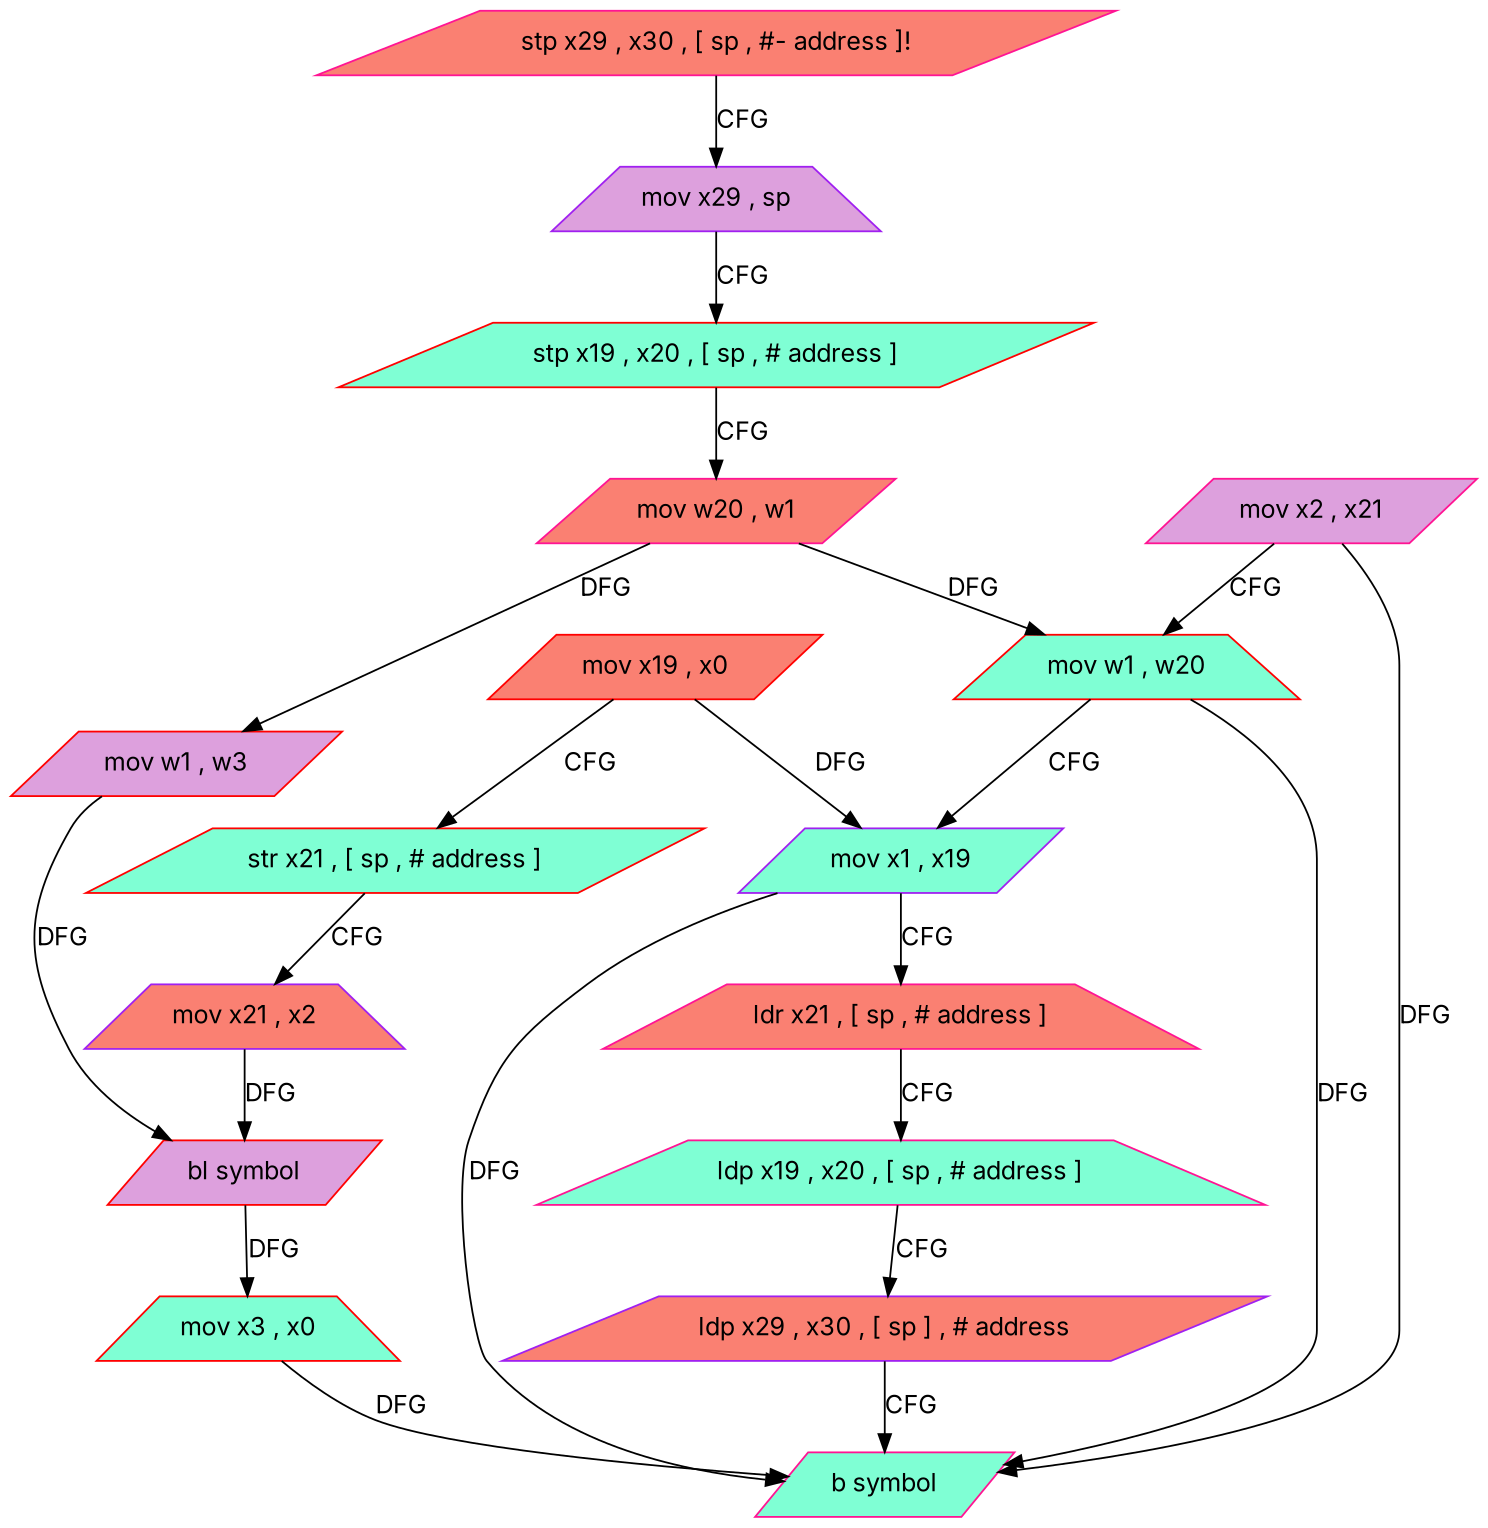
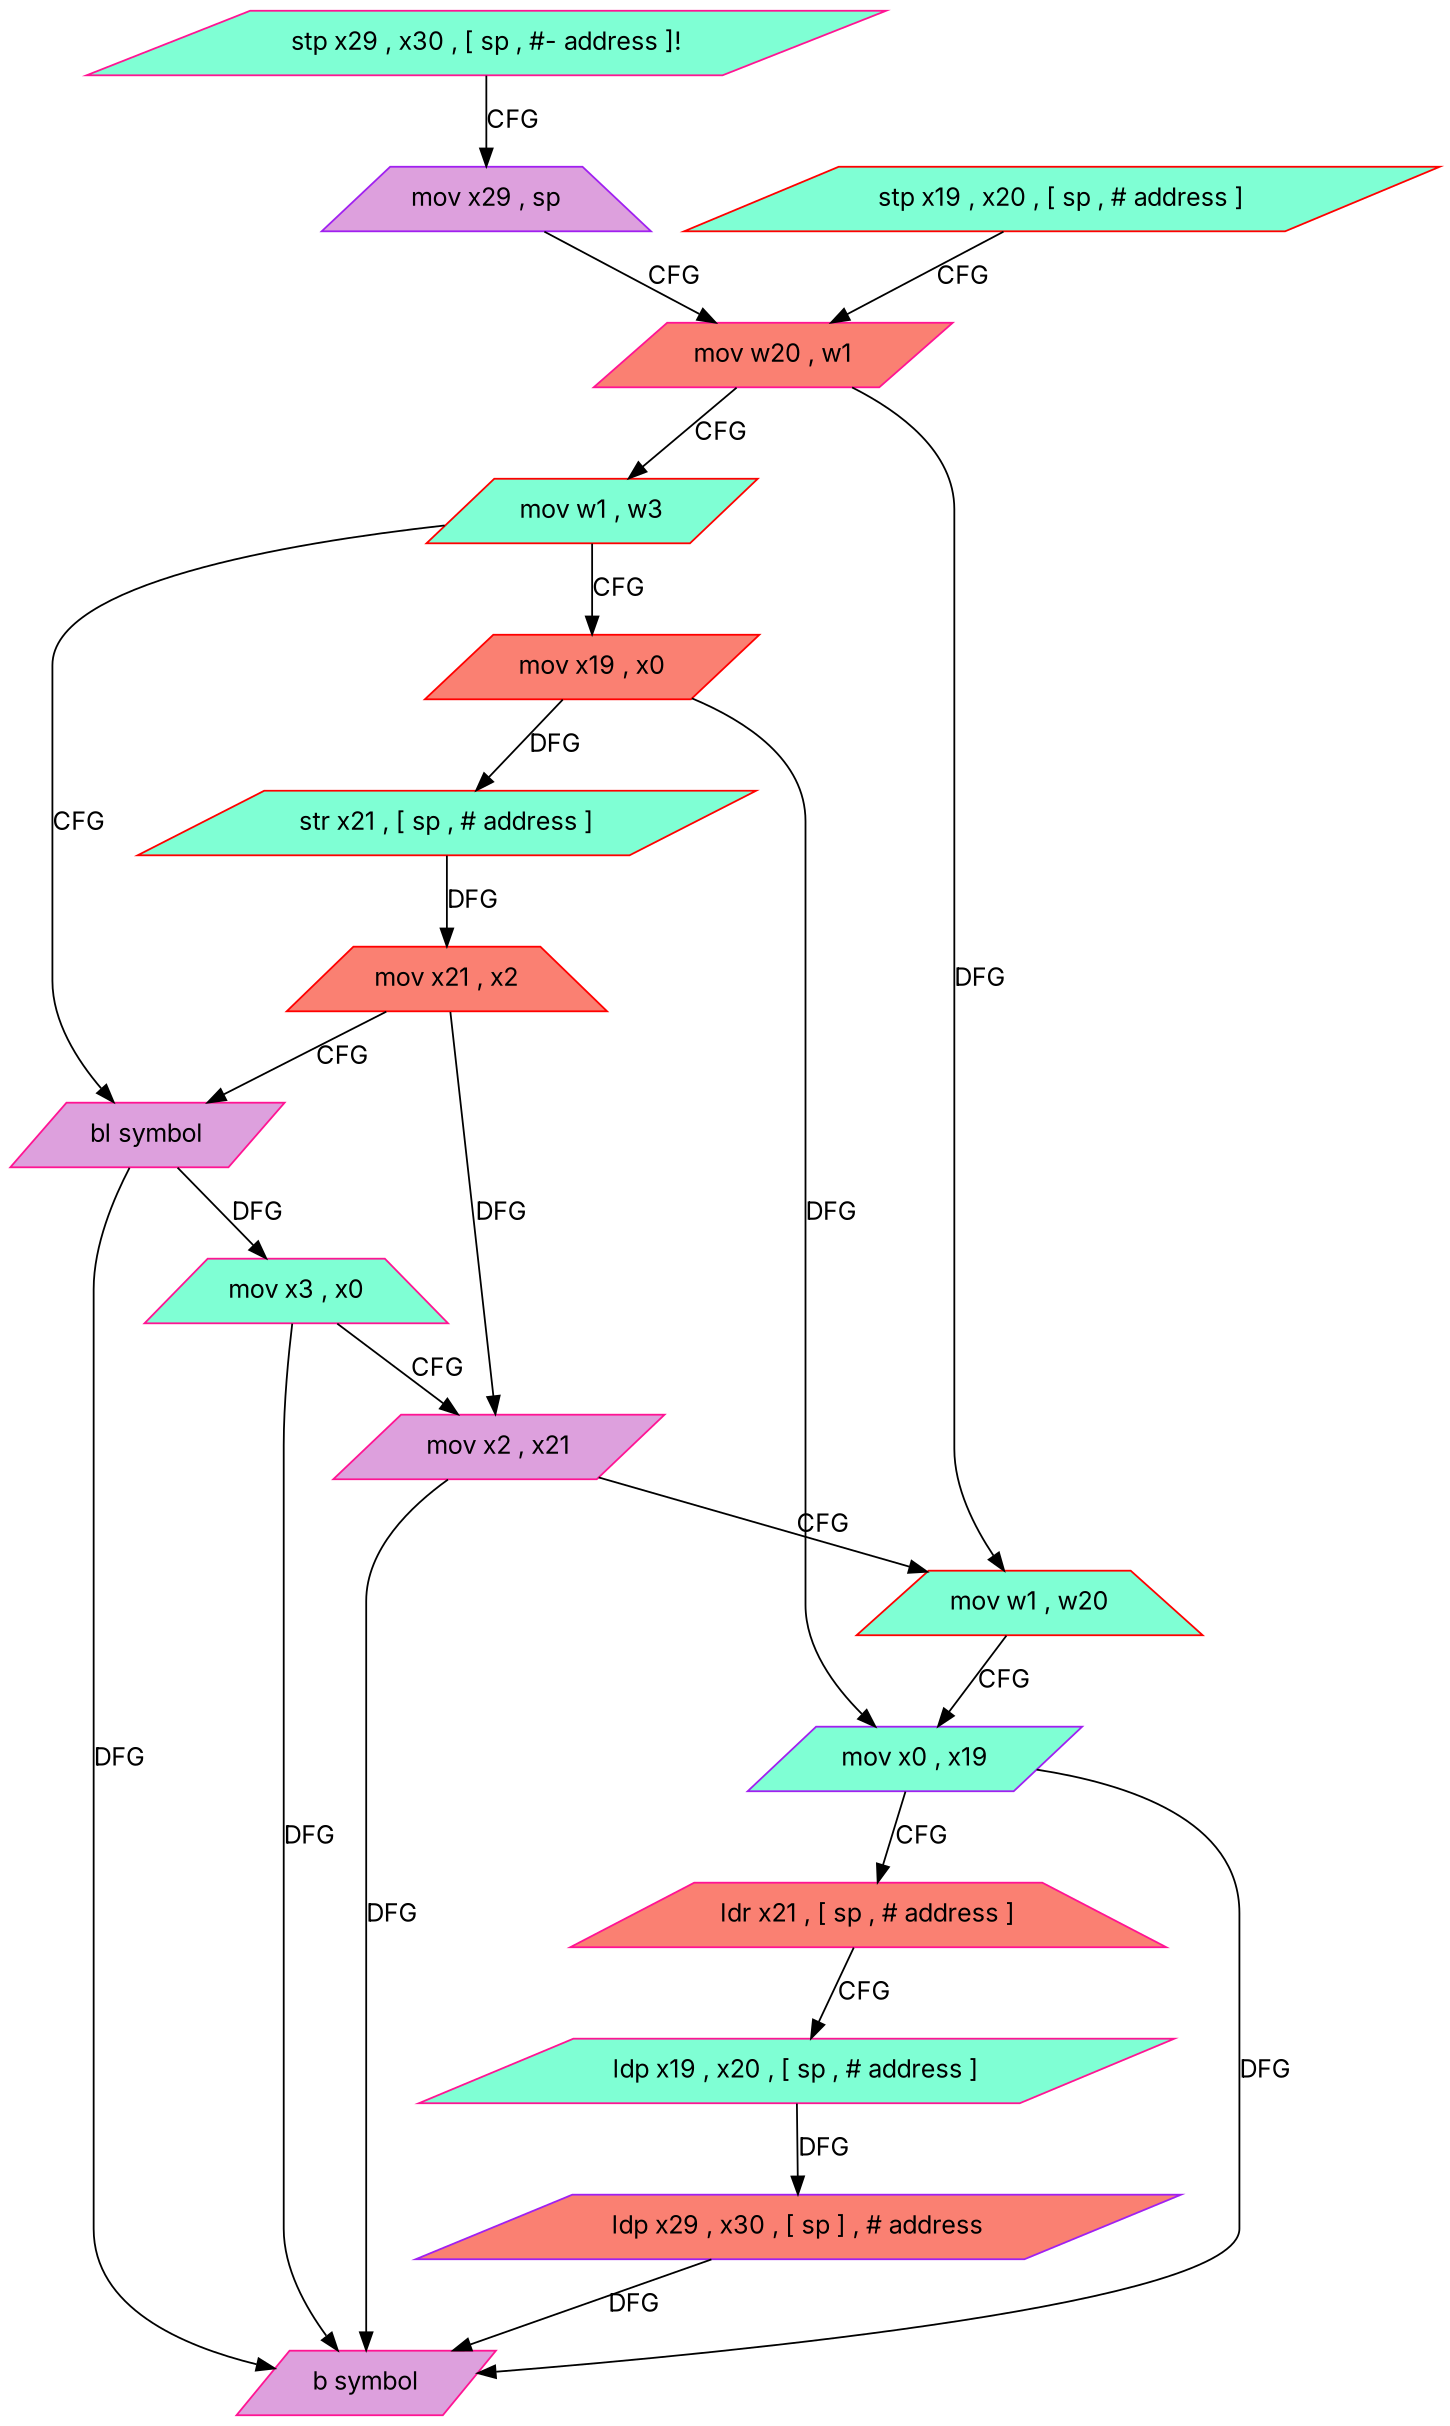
(716, 43) -> (486, 43)
(716, 268) -> (622, 273)
none -> (592, 580)
(606, 589) -> (721, 433)
(176, 764) -> (592, 511)
(591, 764) -> (555, 745)
(901, 861) -> (915, 1759)
(63, 939) -> (79, 823)
(358, 939) -> (473, 901)
(245, 1017) -> (447, 979)
(271, 1095) -> (343, 1057)
(1317, 1156) -> (94, 1809)
(245, 1173) -> (147, 1135)
(901, 1173) -> (797, 2071)
none -> (472, 1204)
(922, 1251) -> (824, 2149)
(248, 1329) -> (296, 1291)
none -> (390, 1363)
(912, 1407) -> (634, 2305)
(885, 1485) -> (366, 2383)
